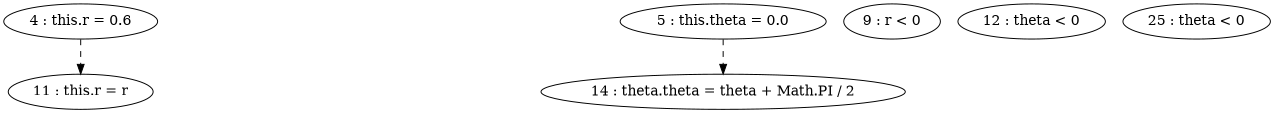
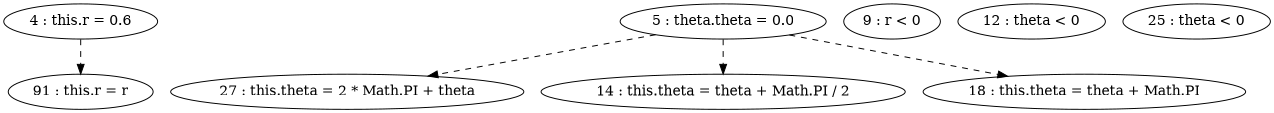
(723, 21) -> (723, 21)
(81, 92) -> (81, 92)
none -> (347, 92)
(723, 92) -> (723, 92)
none -> (1084, 92)
